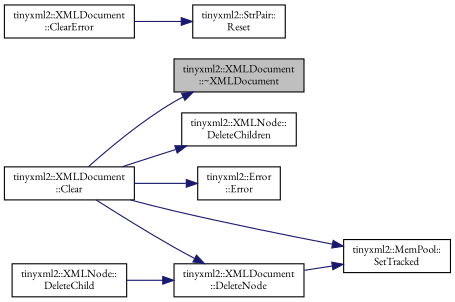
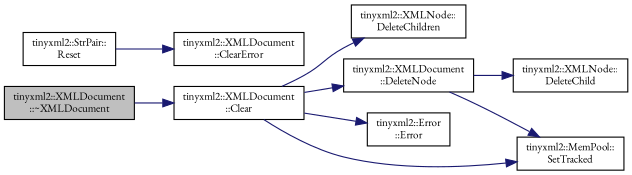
(158, 21) -> (139, 49)
(134, 129) -> (149, 103)
(145, 280) -> (488, 75)
